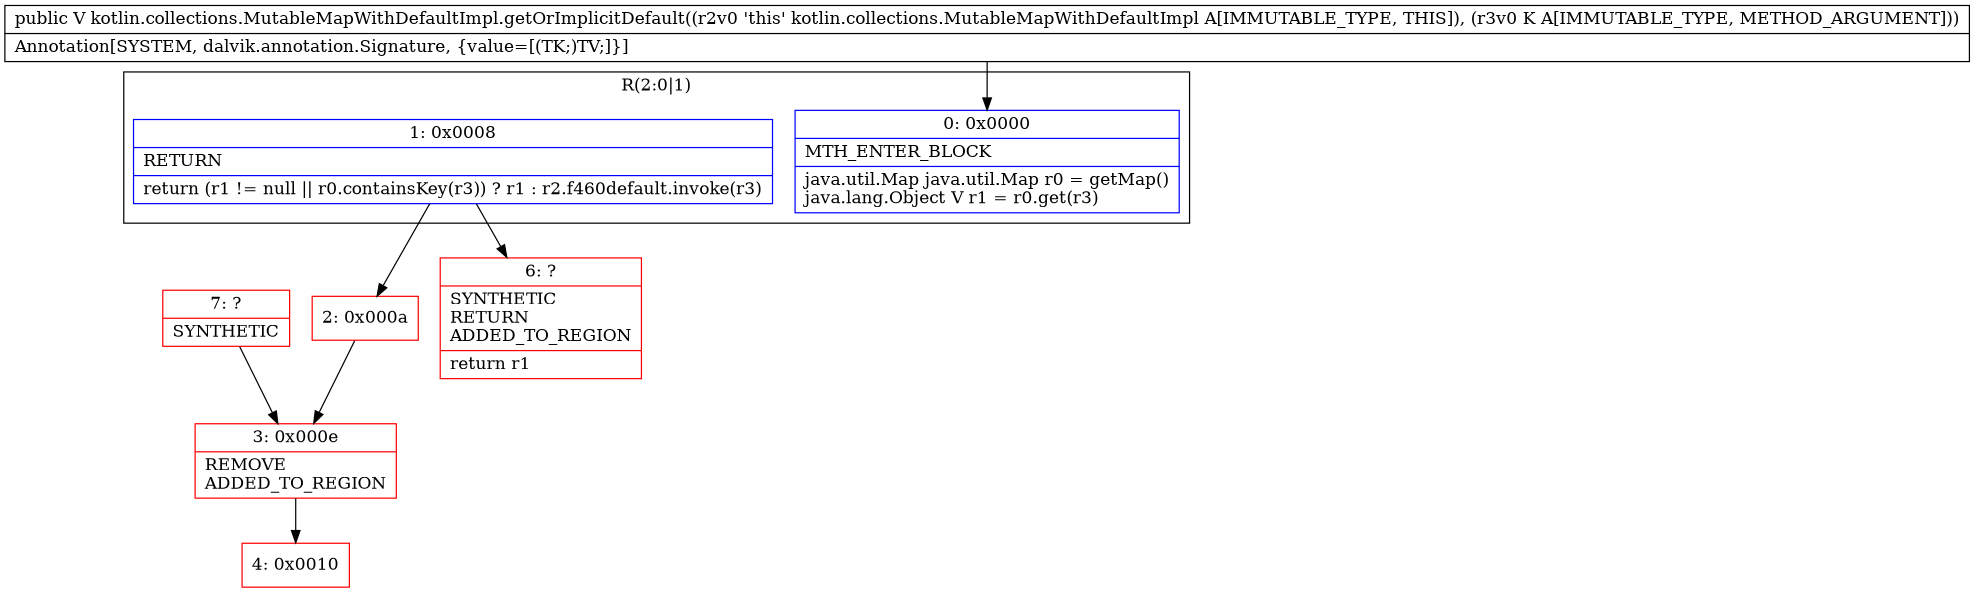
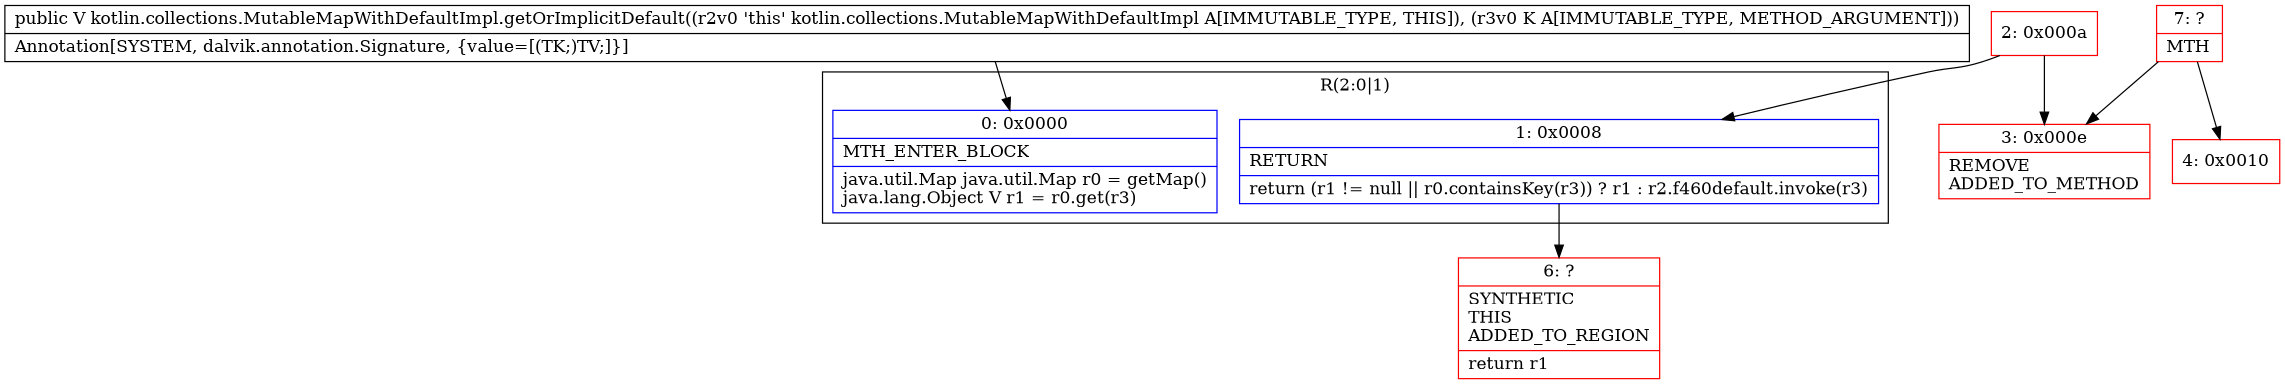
(406, 245) -> (1867, 85)
(490, 318) -> (1491, 318)
(226, 332) -> (2188, 47)
(296, 484) -> (2044, 184)
(296, 514) -> (2207, 95)
